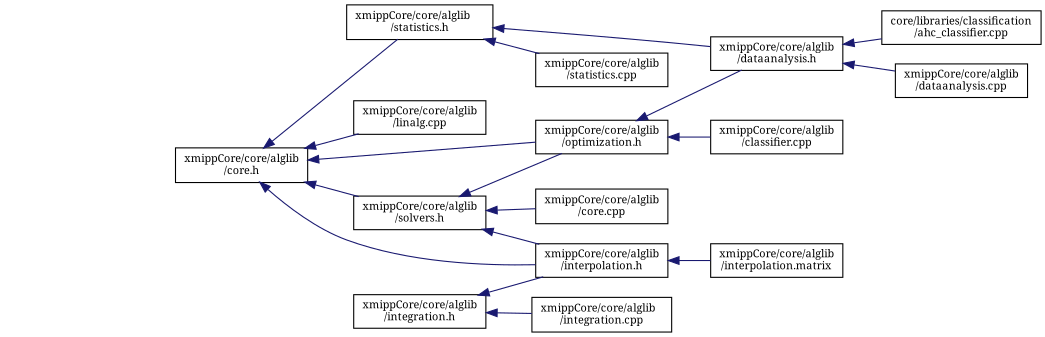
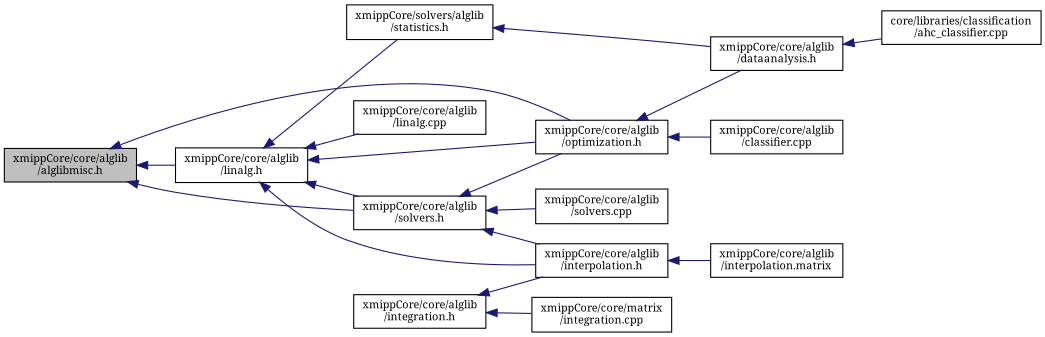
(420, 22) -> (420, 22)
(602, 70) -> none
(961, 81) -> none
none -> (70, 165)
(242, 165) -> (242, 165)
(602, 206) -> (602, 206)
(602, 315) -> (602, 315)
